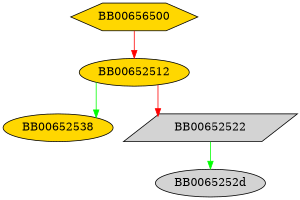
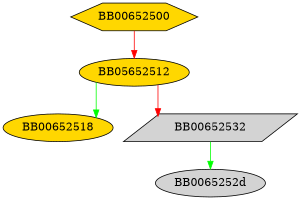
(134, 17) -> (134, 17)
(134, 72) -> (134, 72)
(58, 128) -> (58, 128)
(210, 128) -> (210, 128)
